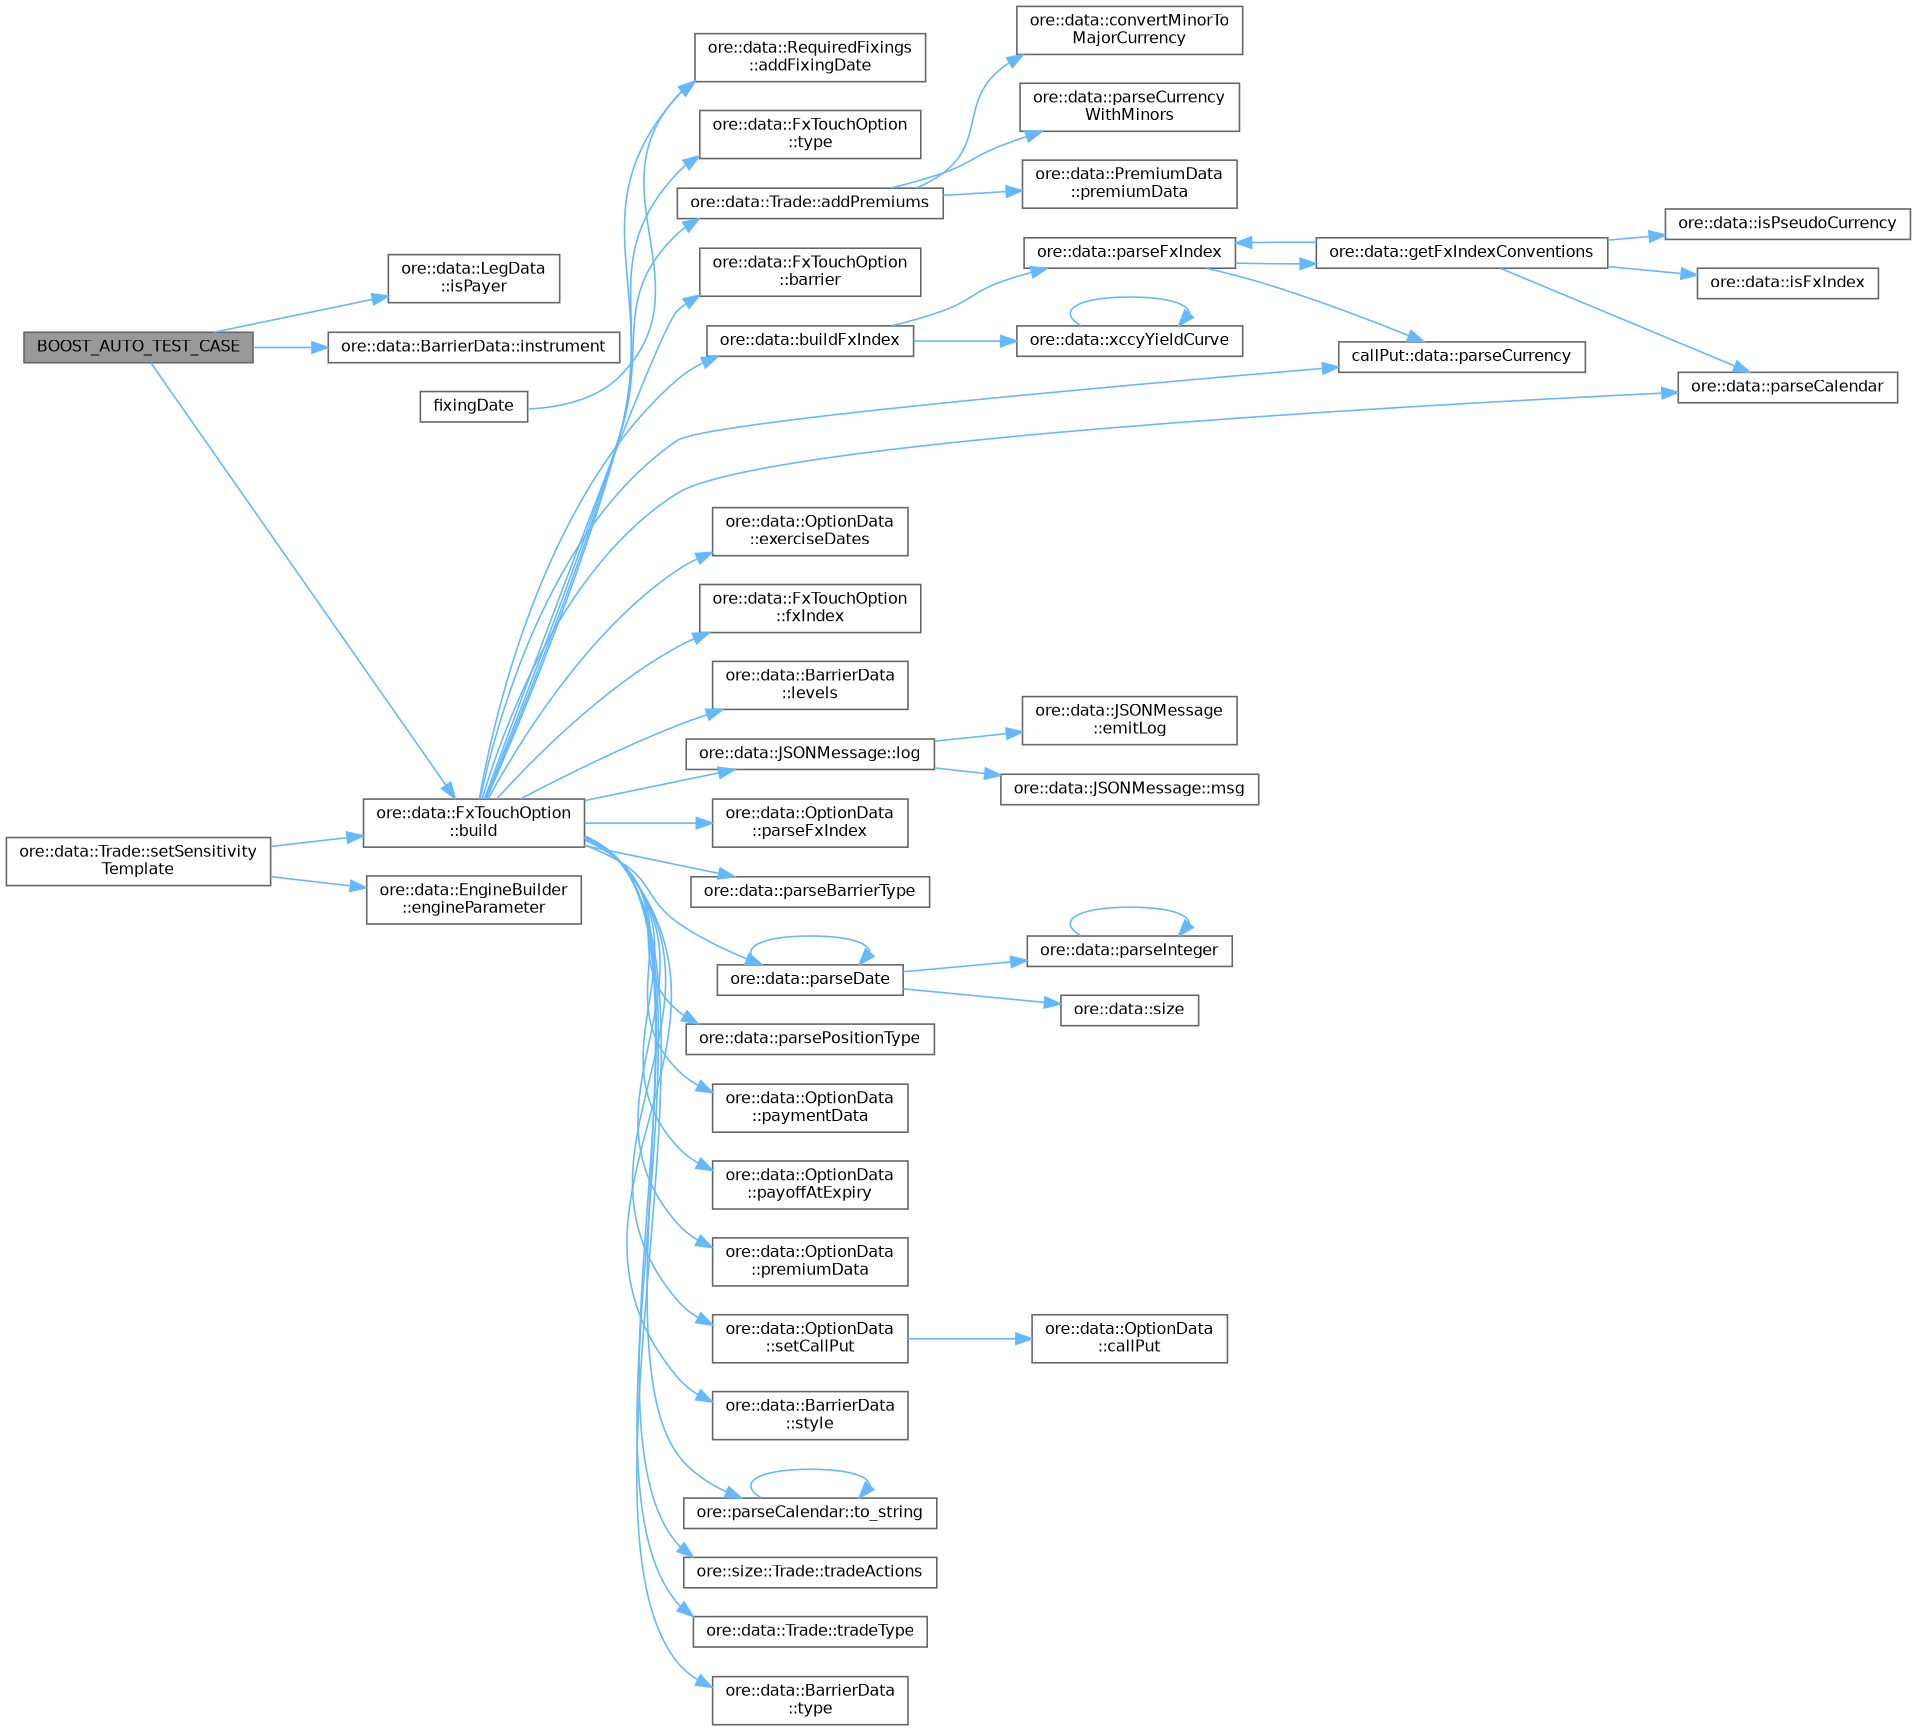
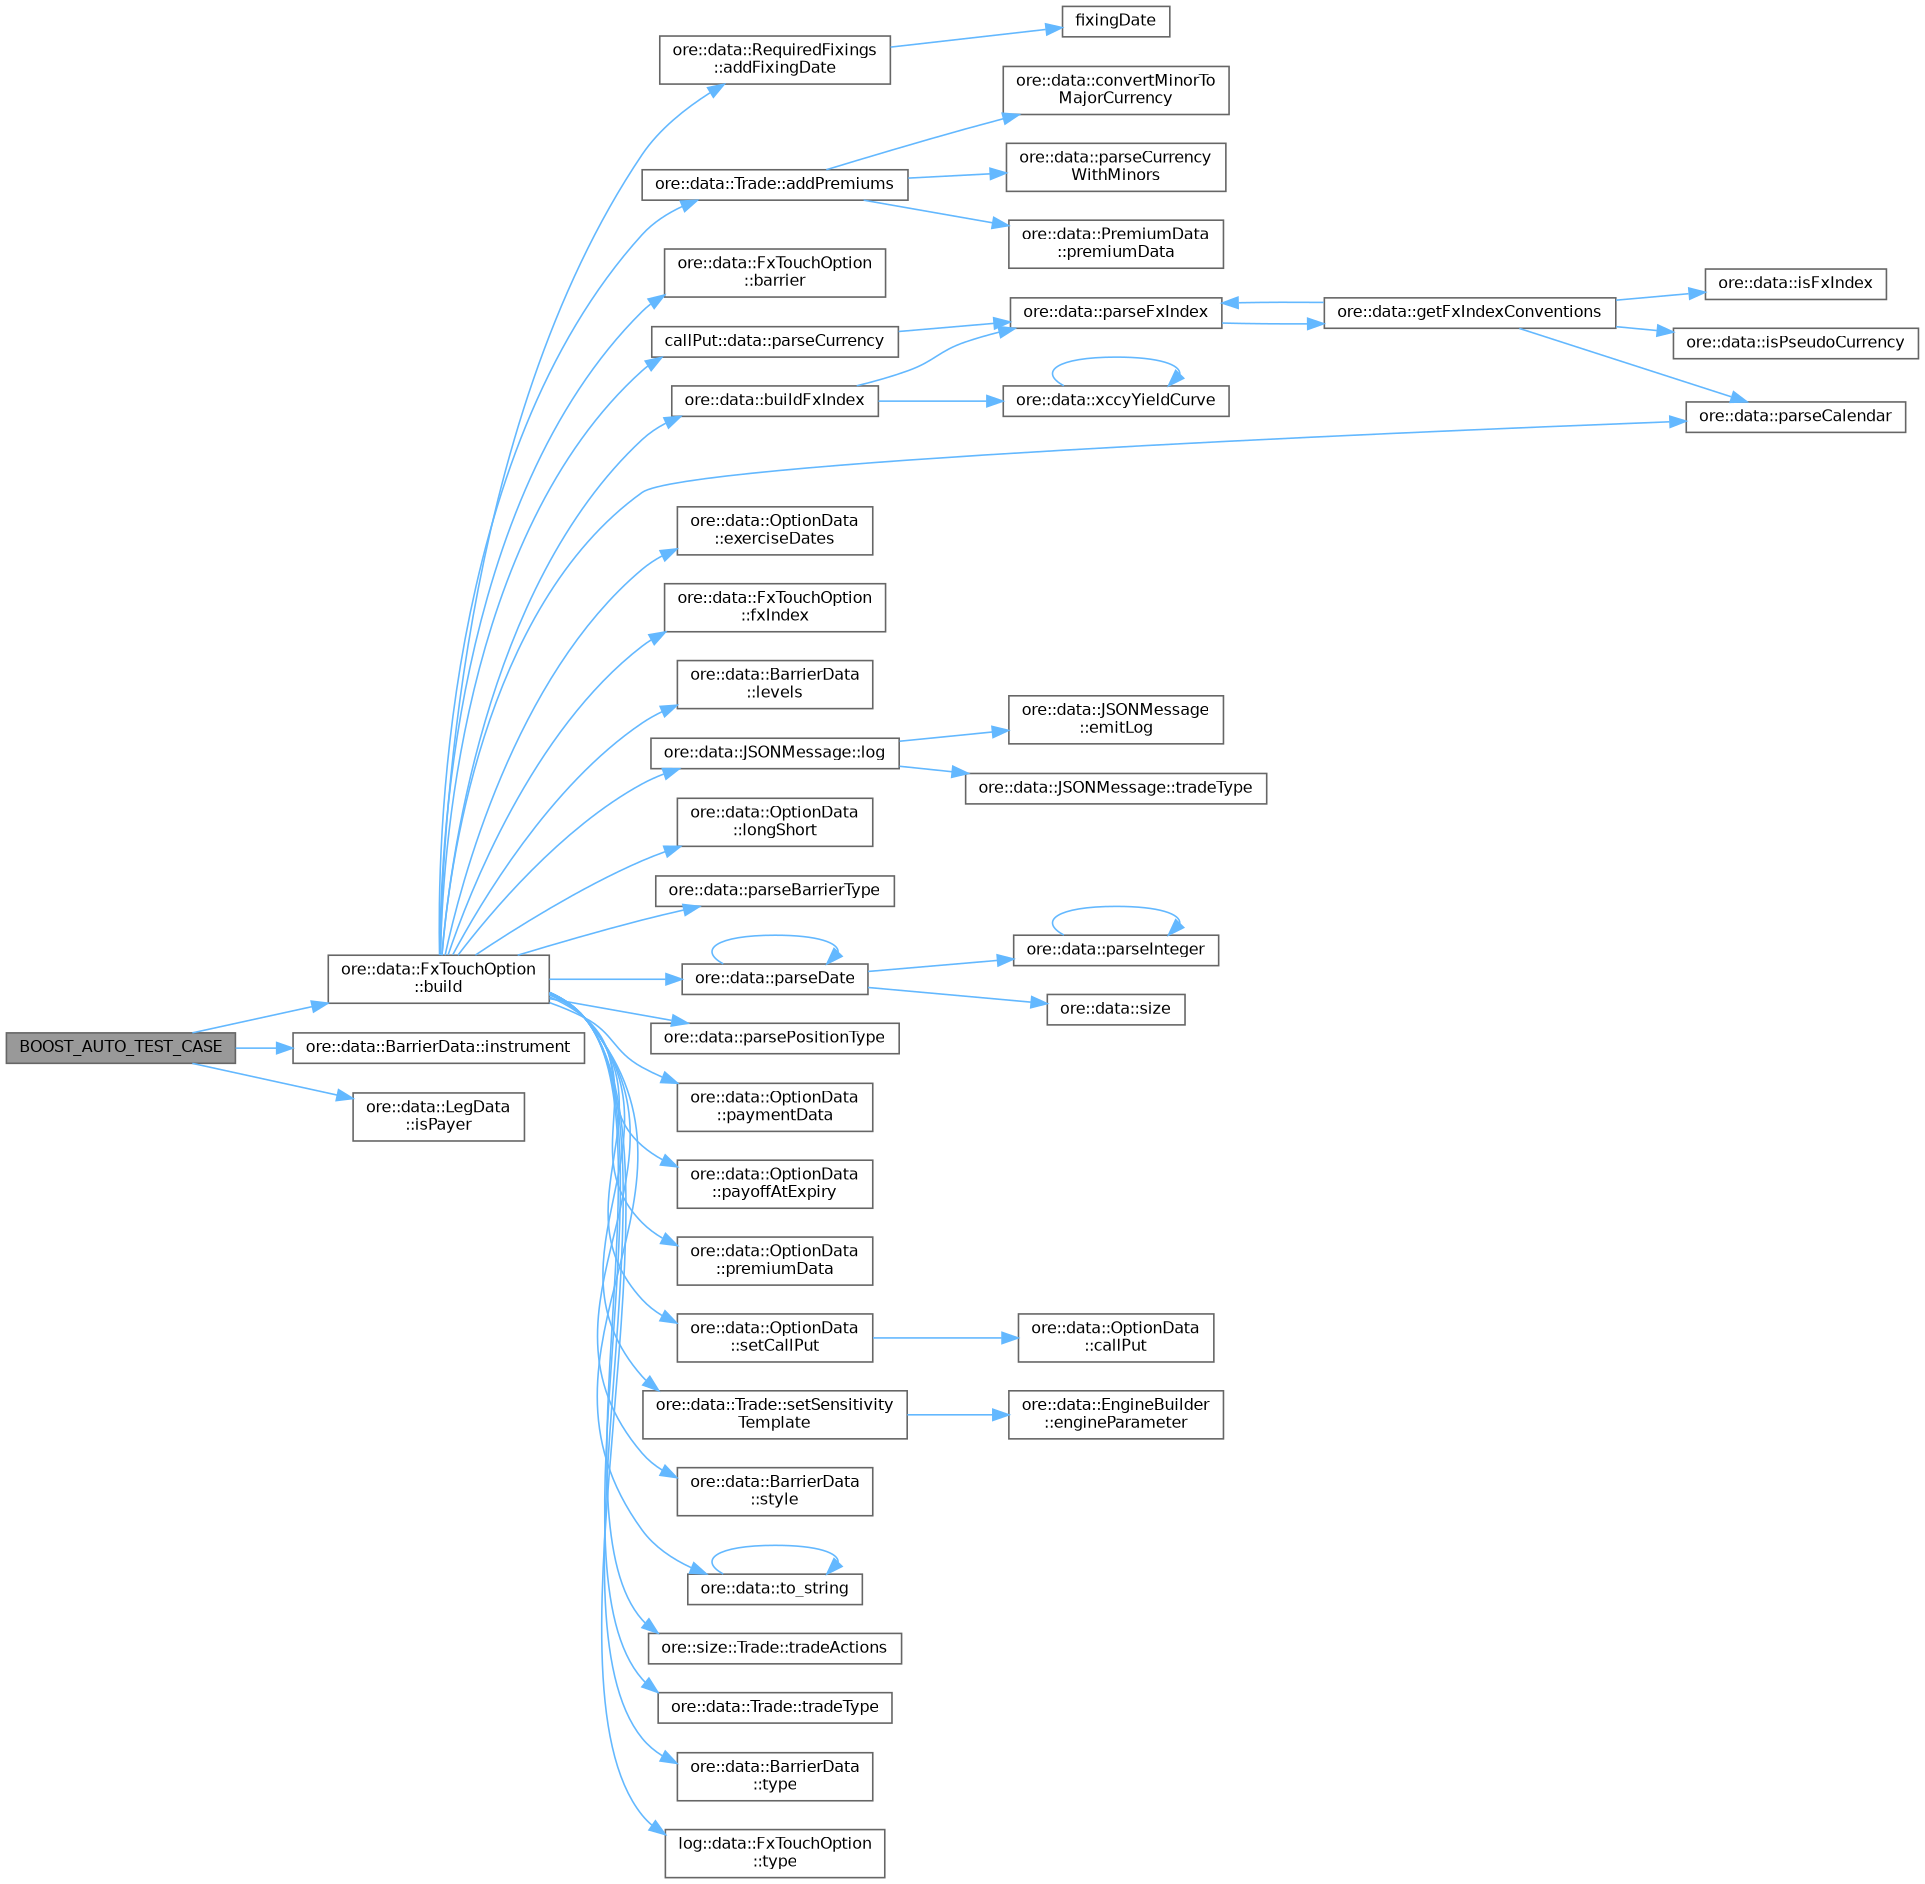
(810, 135) -> (775, 1854)
(655, 283) -> (968, 38)
(1309, 298) -> (946, 327)
(1130, 789) -> (1116, 789)
(810, 823) -> (775, 822)
(309, 842) -> (617, 1179)
(810, 1513) -> (775, 1589)
